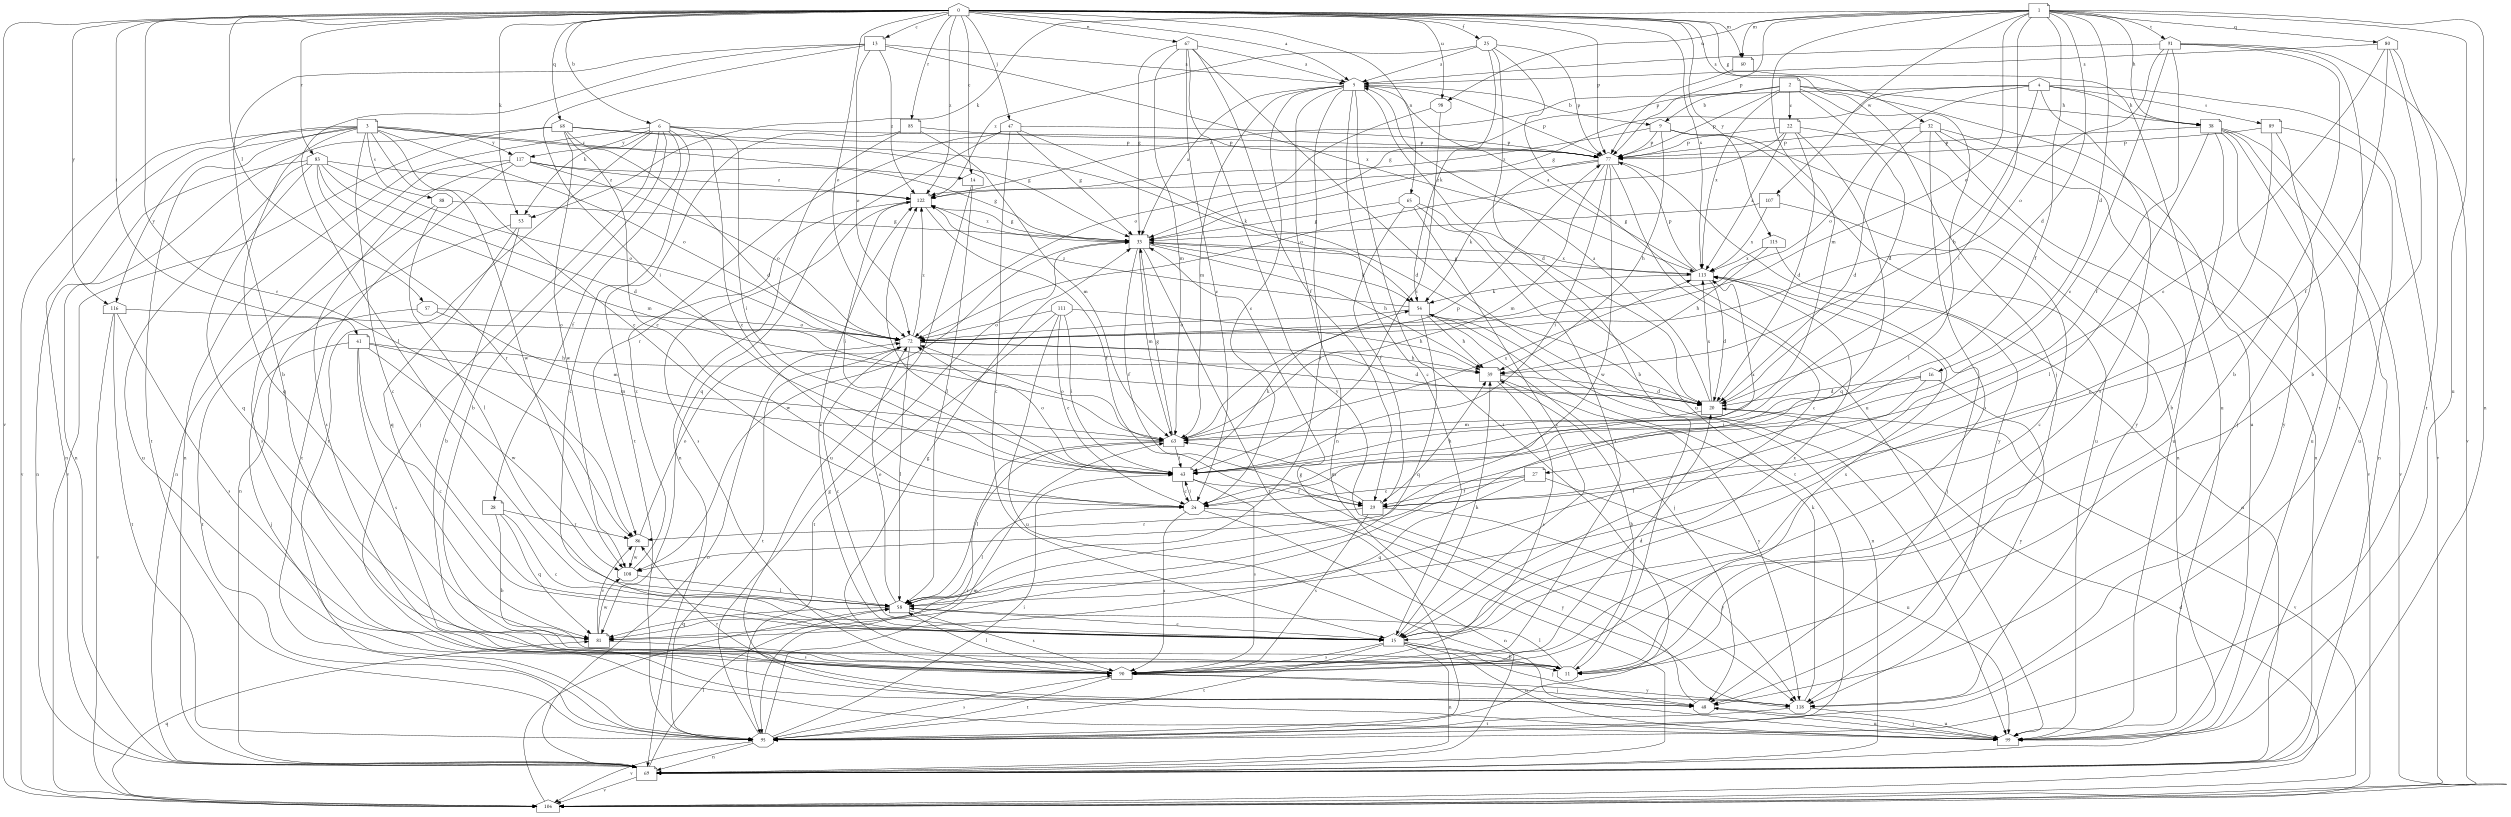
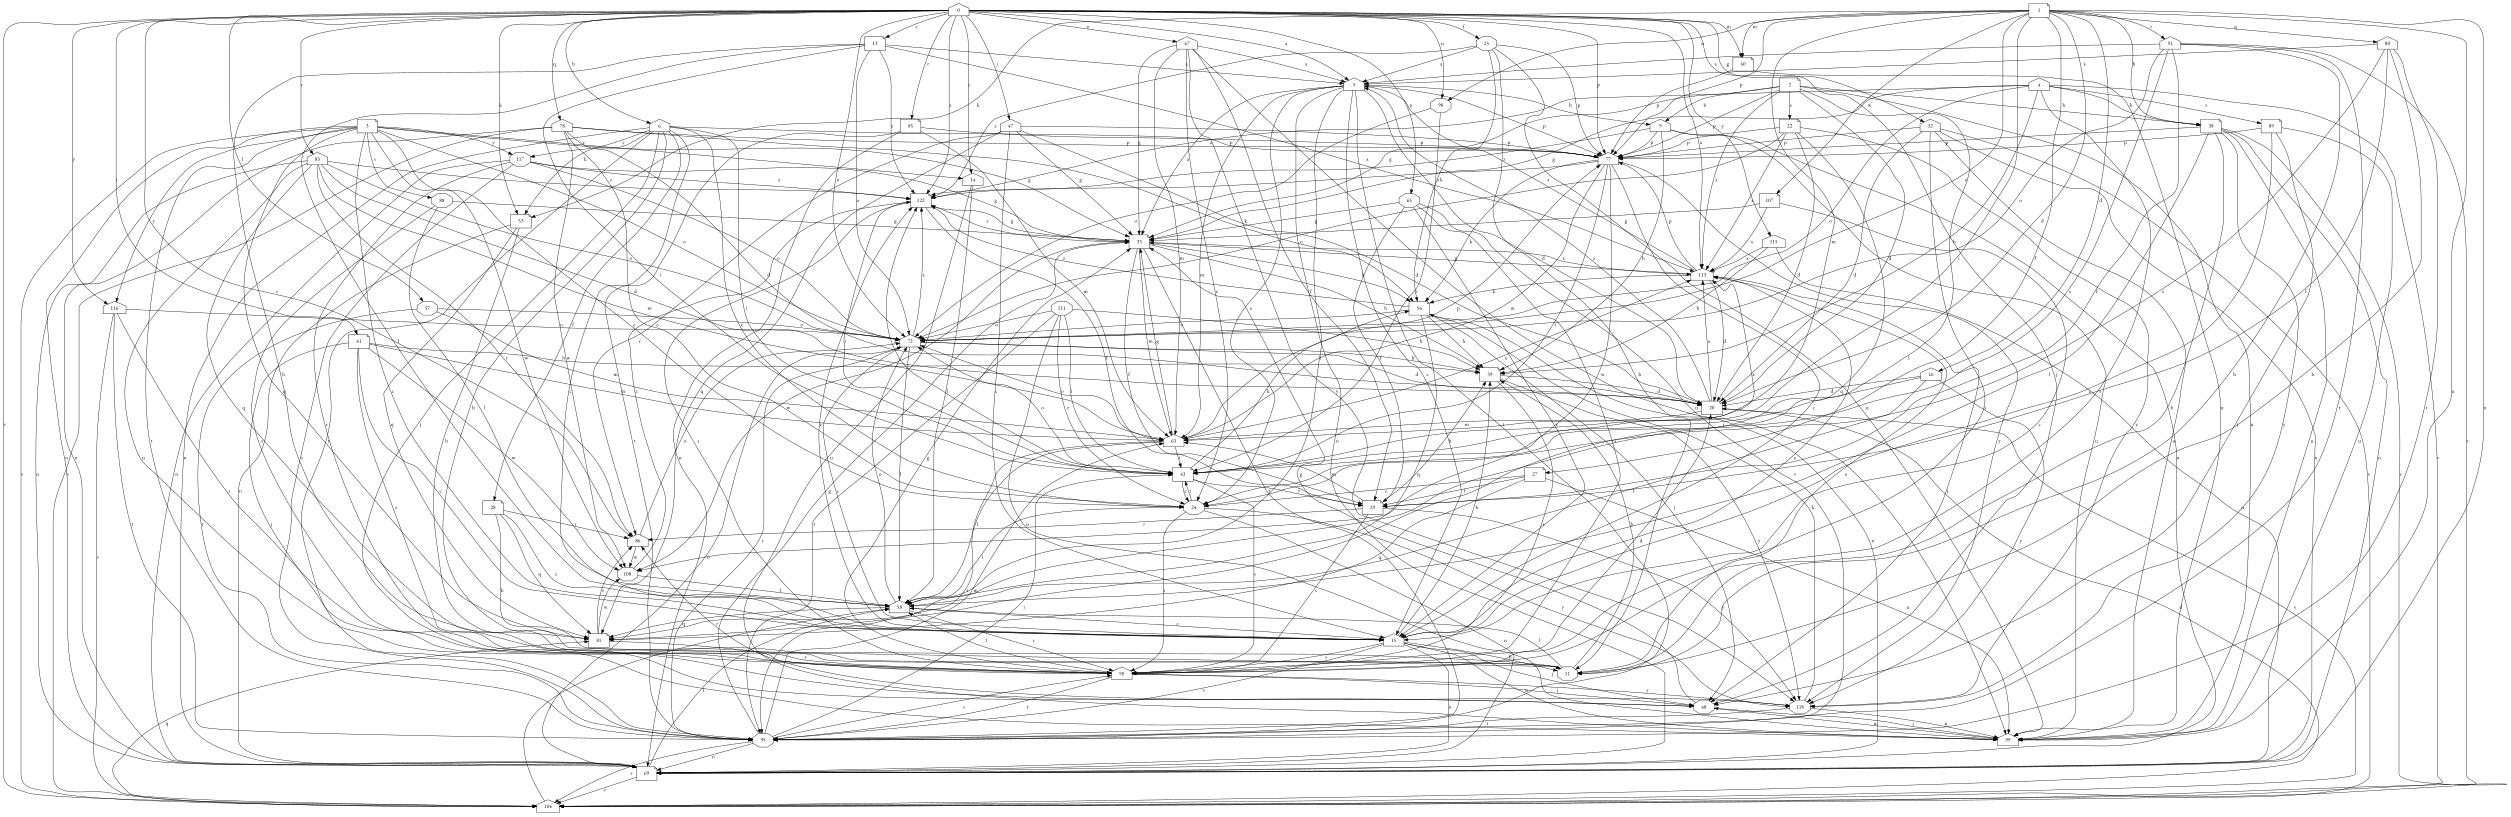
(562, 126) -> (562, 126)
